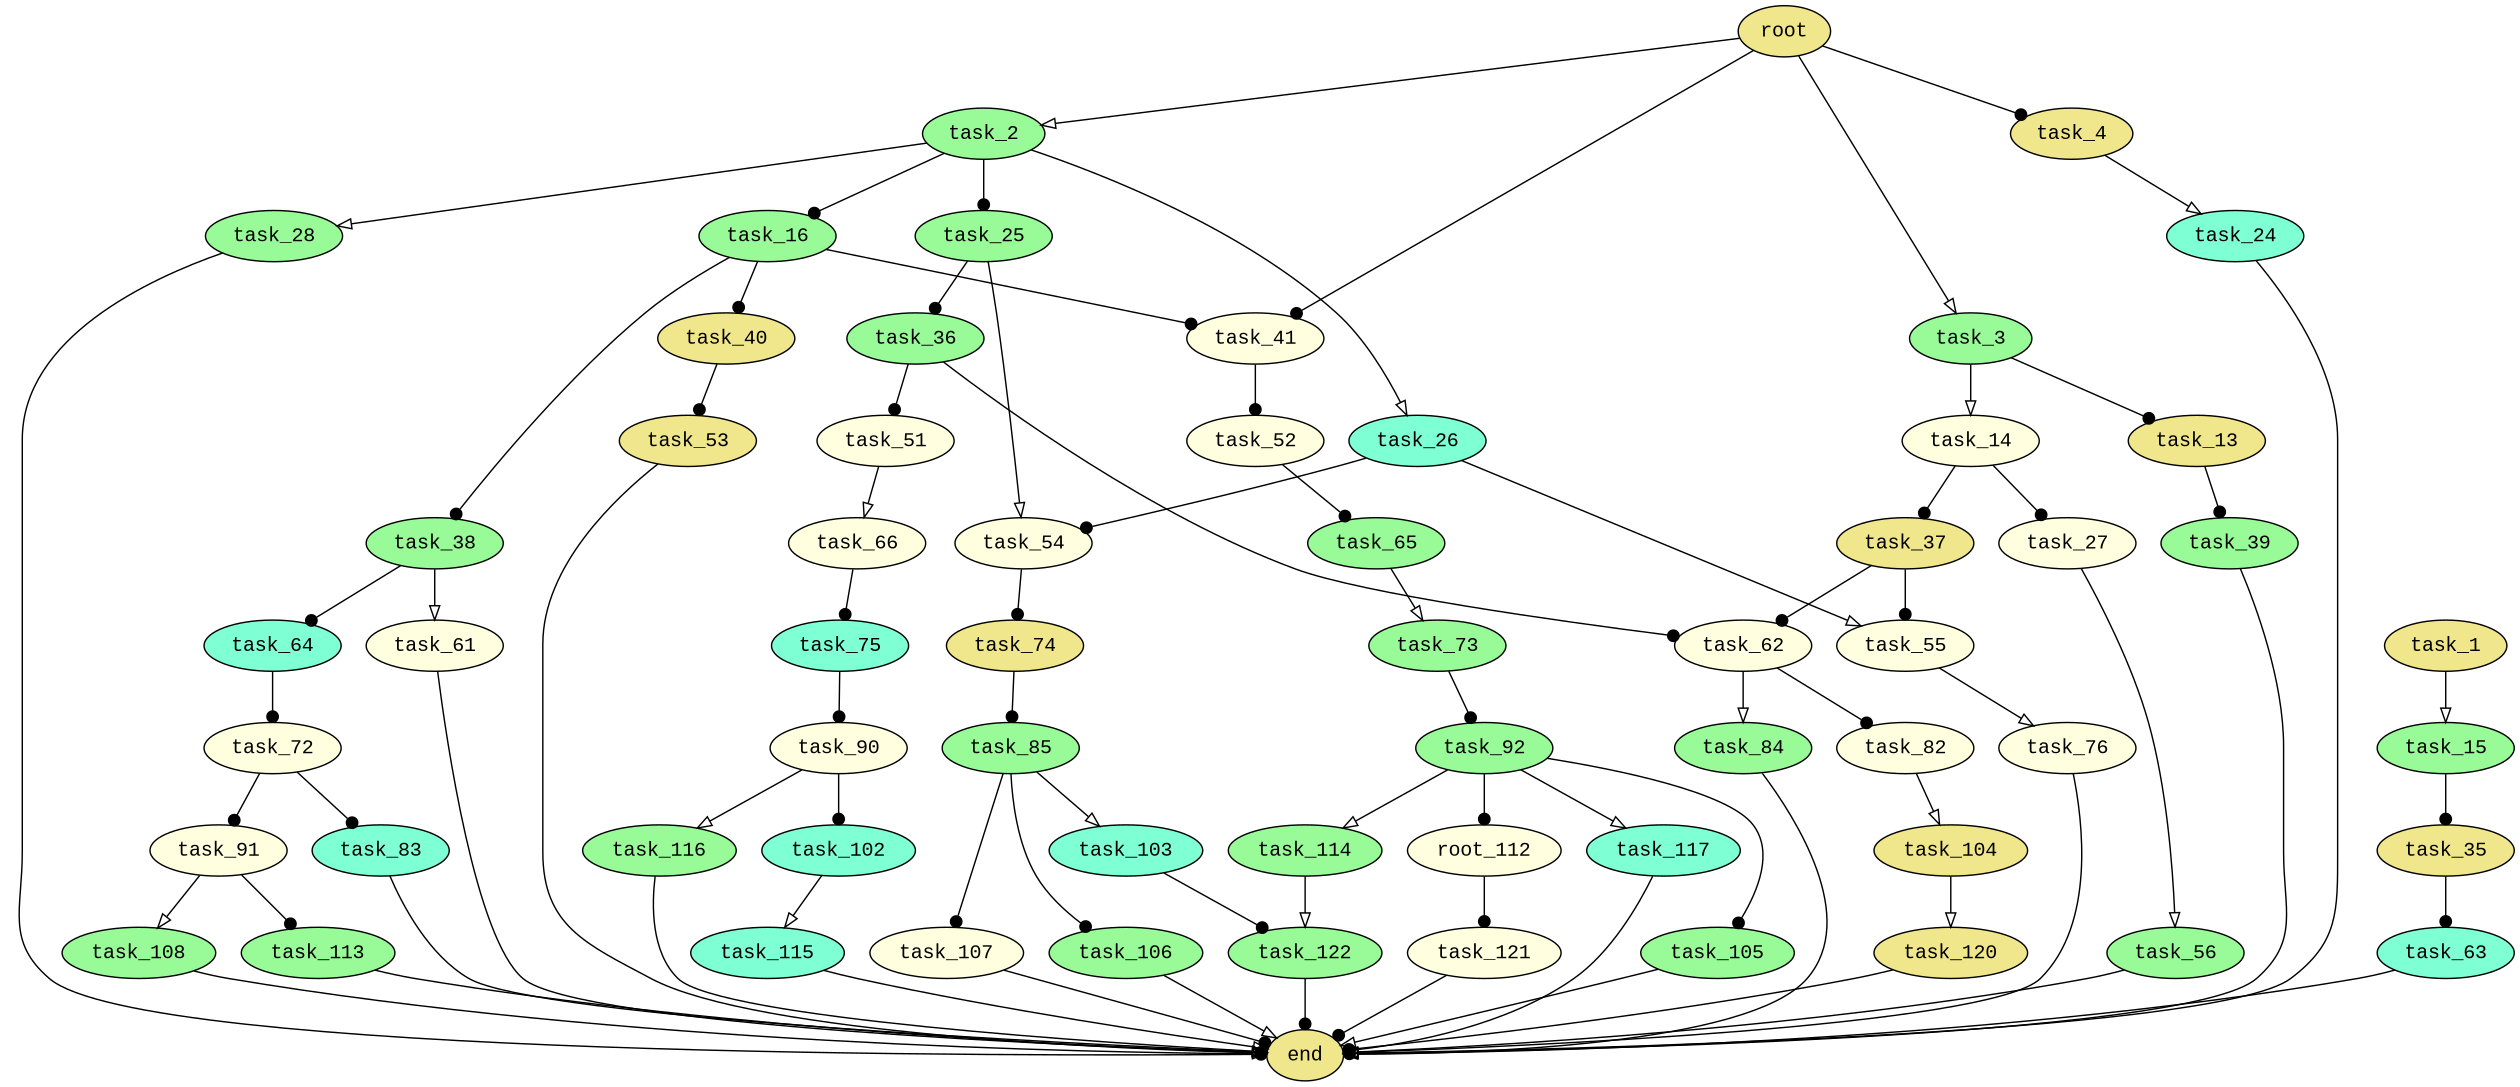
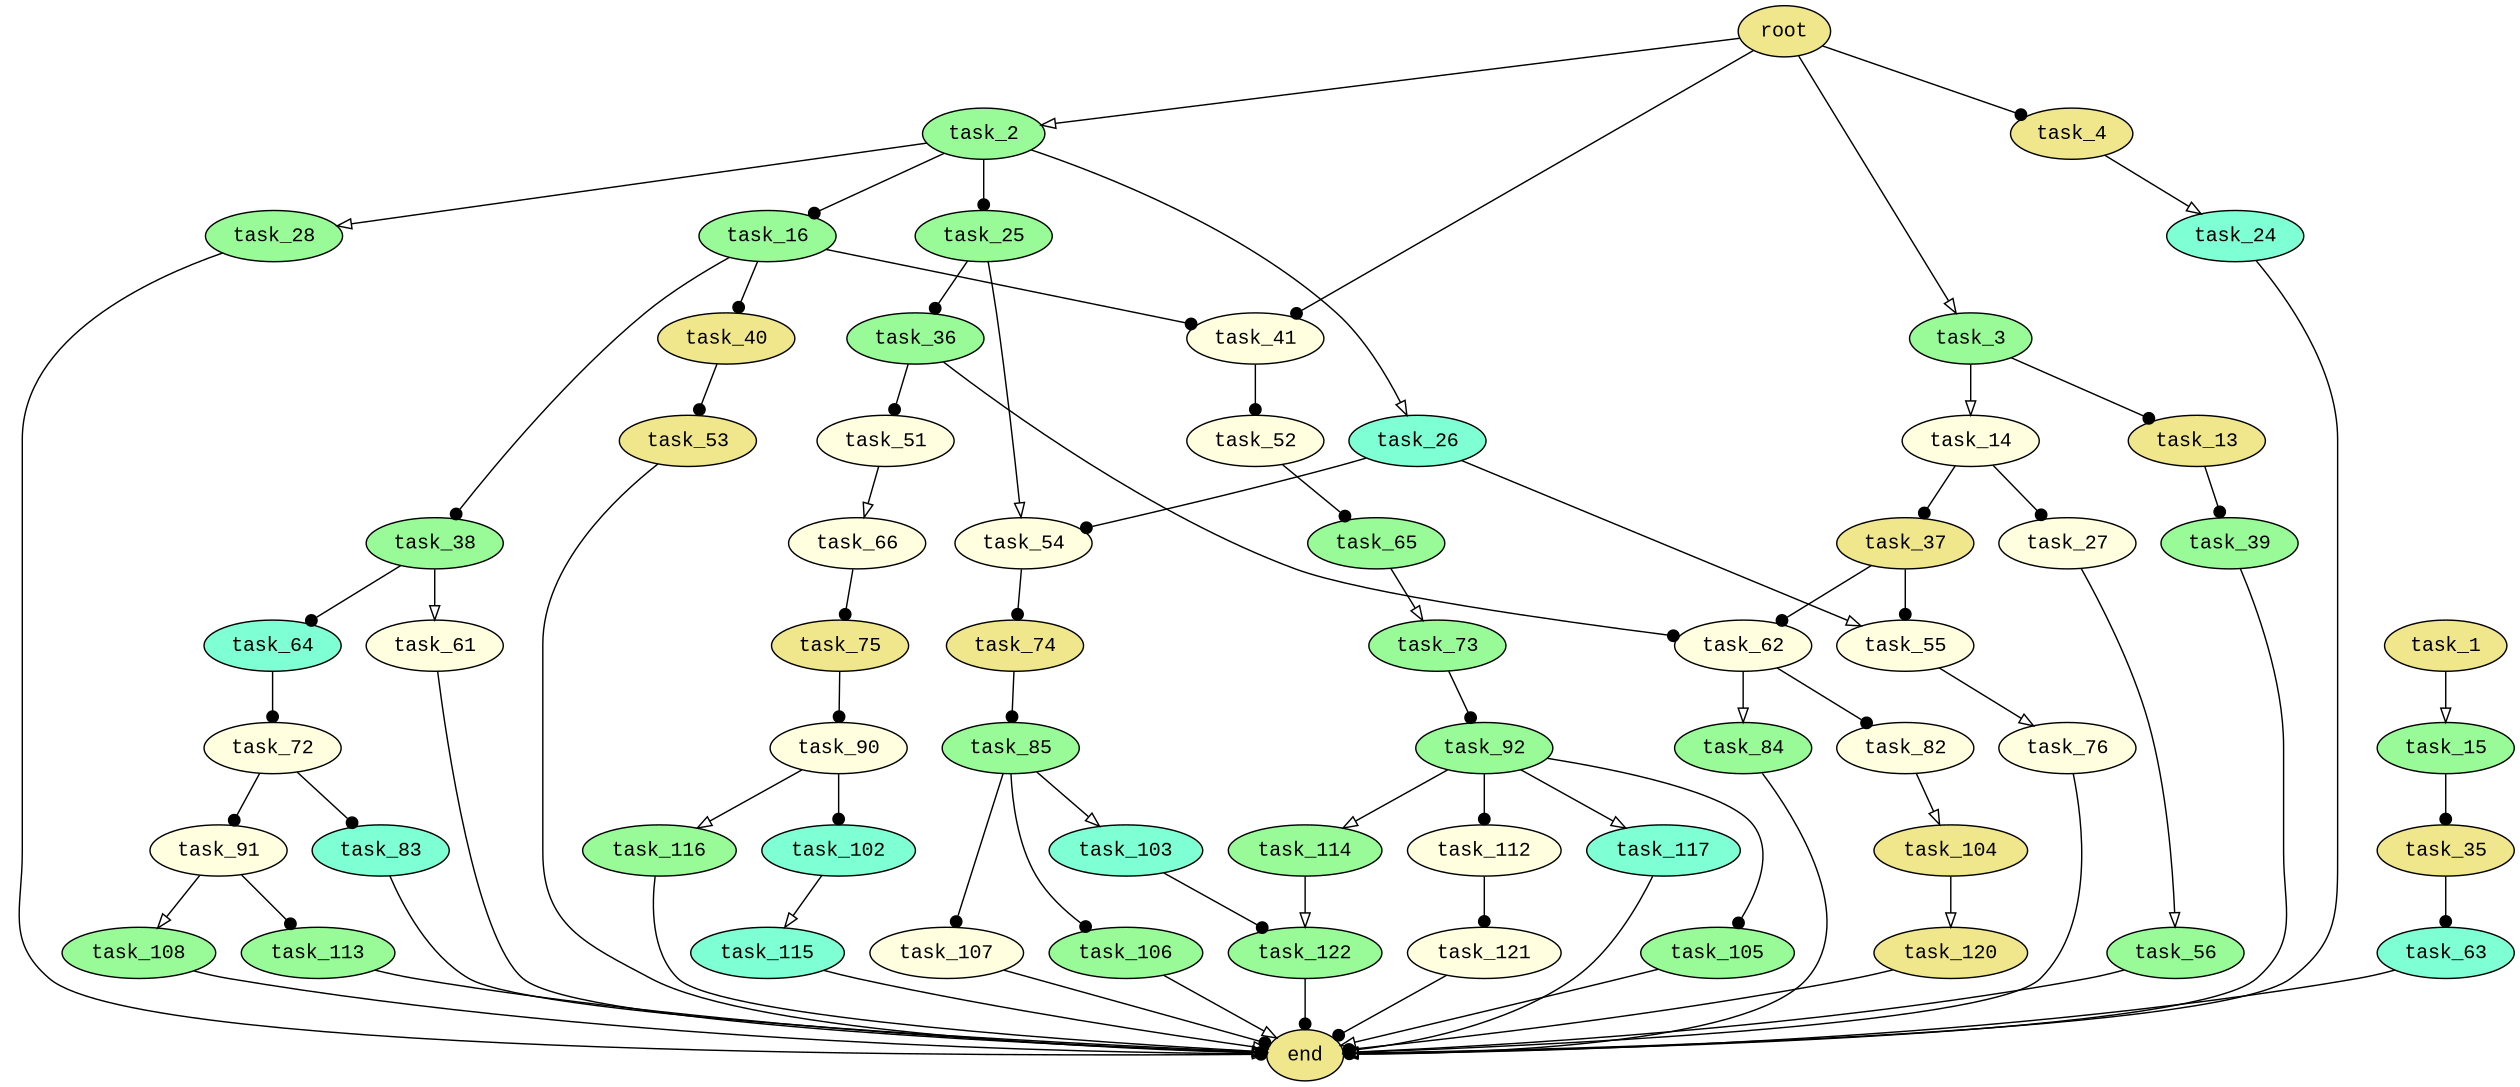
(840, 646) -> (840, 646)
(1484, 850) -> (1484, 850)
